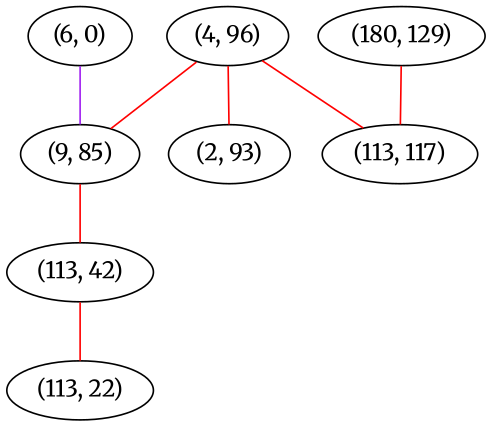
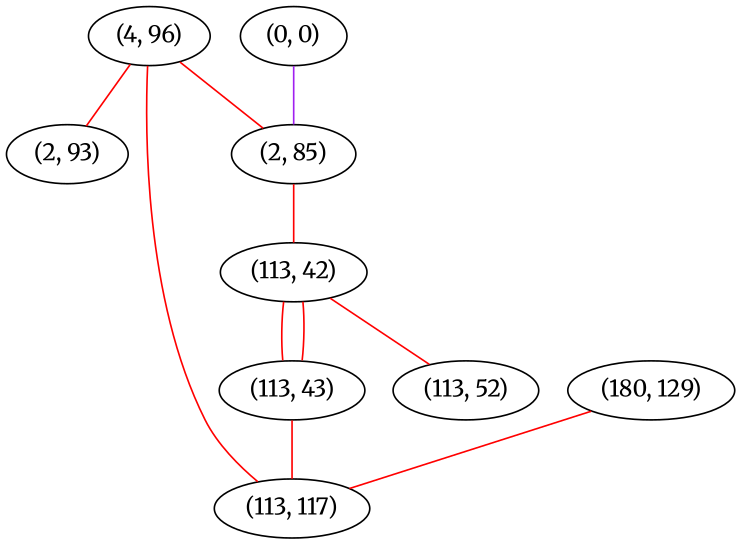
(80, 36) -> (294, 36)
(80, 154) -> (294, 154)
(80, 390) -> (466, 390)
none -> (292, 390)
